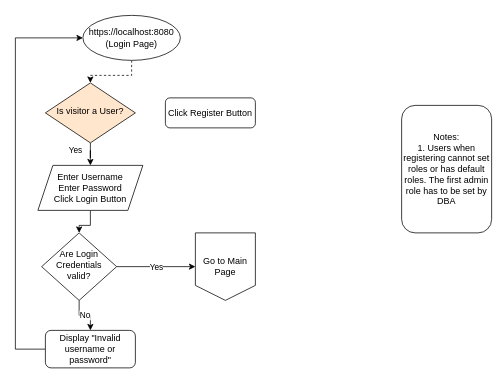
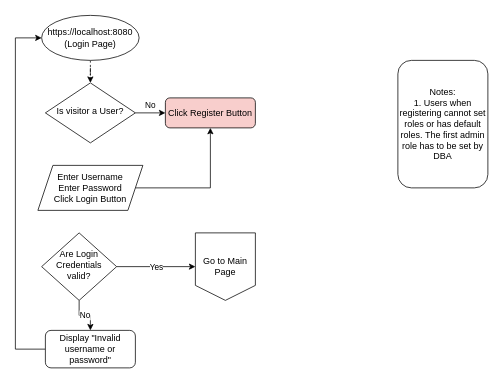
(132, 38) -> (90, 38)
(90, 113) -> (90, 113)
none -> (159, 113)
(210, 113) -> (210, 113)
(90, 157) -> none
(447, 169) -> (443, 124)
(90, 224) -> (210, 162)
